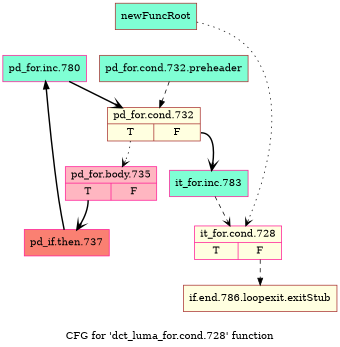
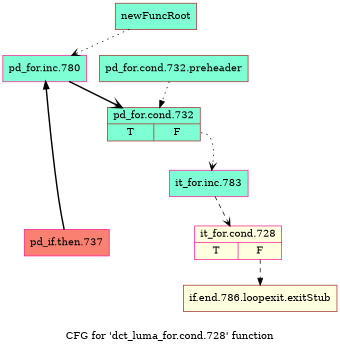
(166, 91) -> (166, 91)
(271, 103) -> (104, 41)
(154, 124) -> (154, 124)
(213, 145) -> (213, 145)
(111, 183) -> none
